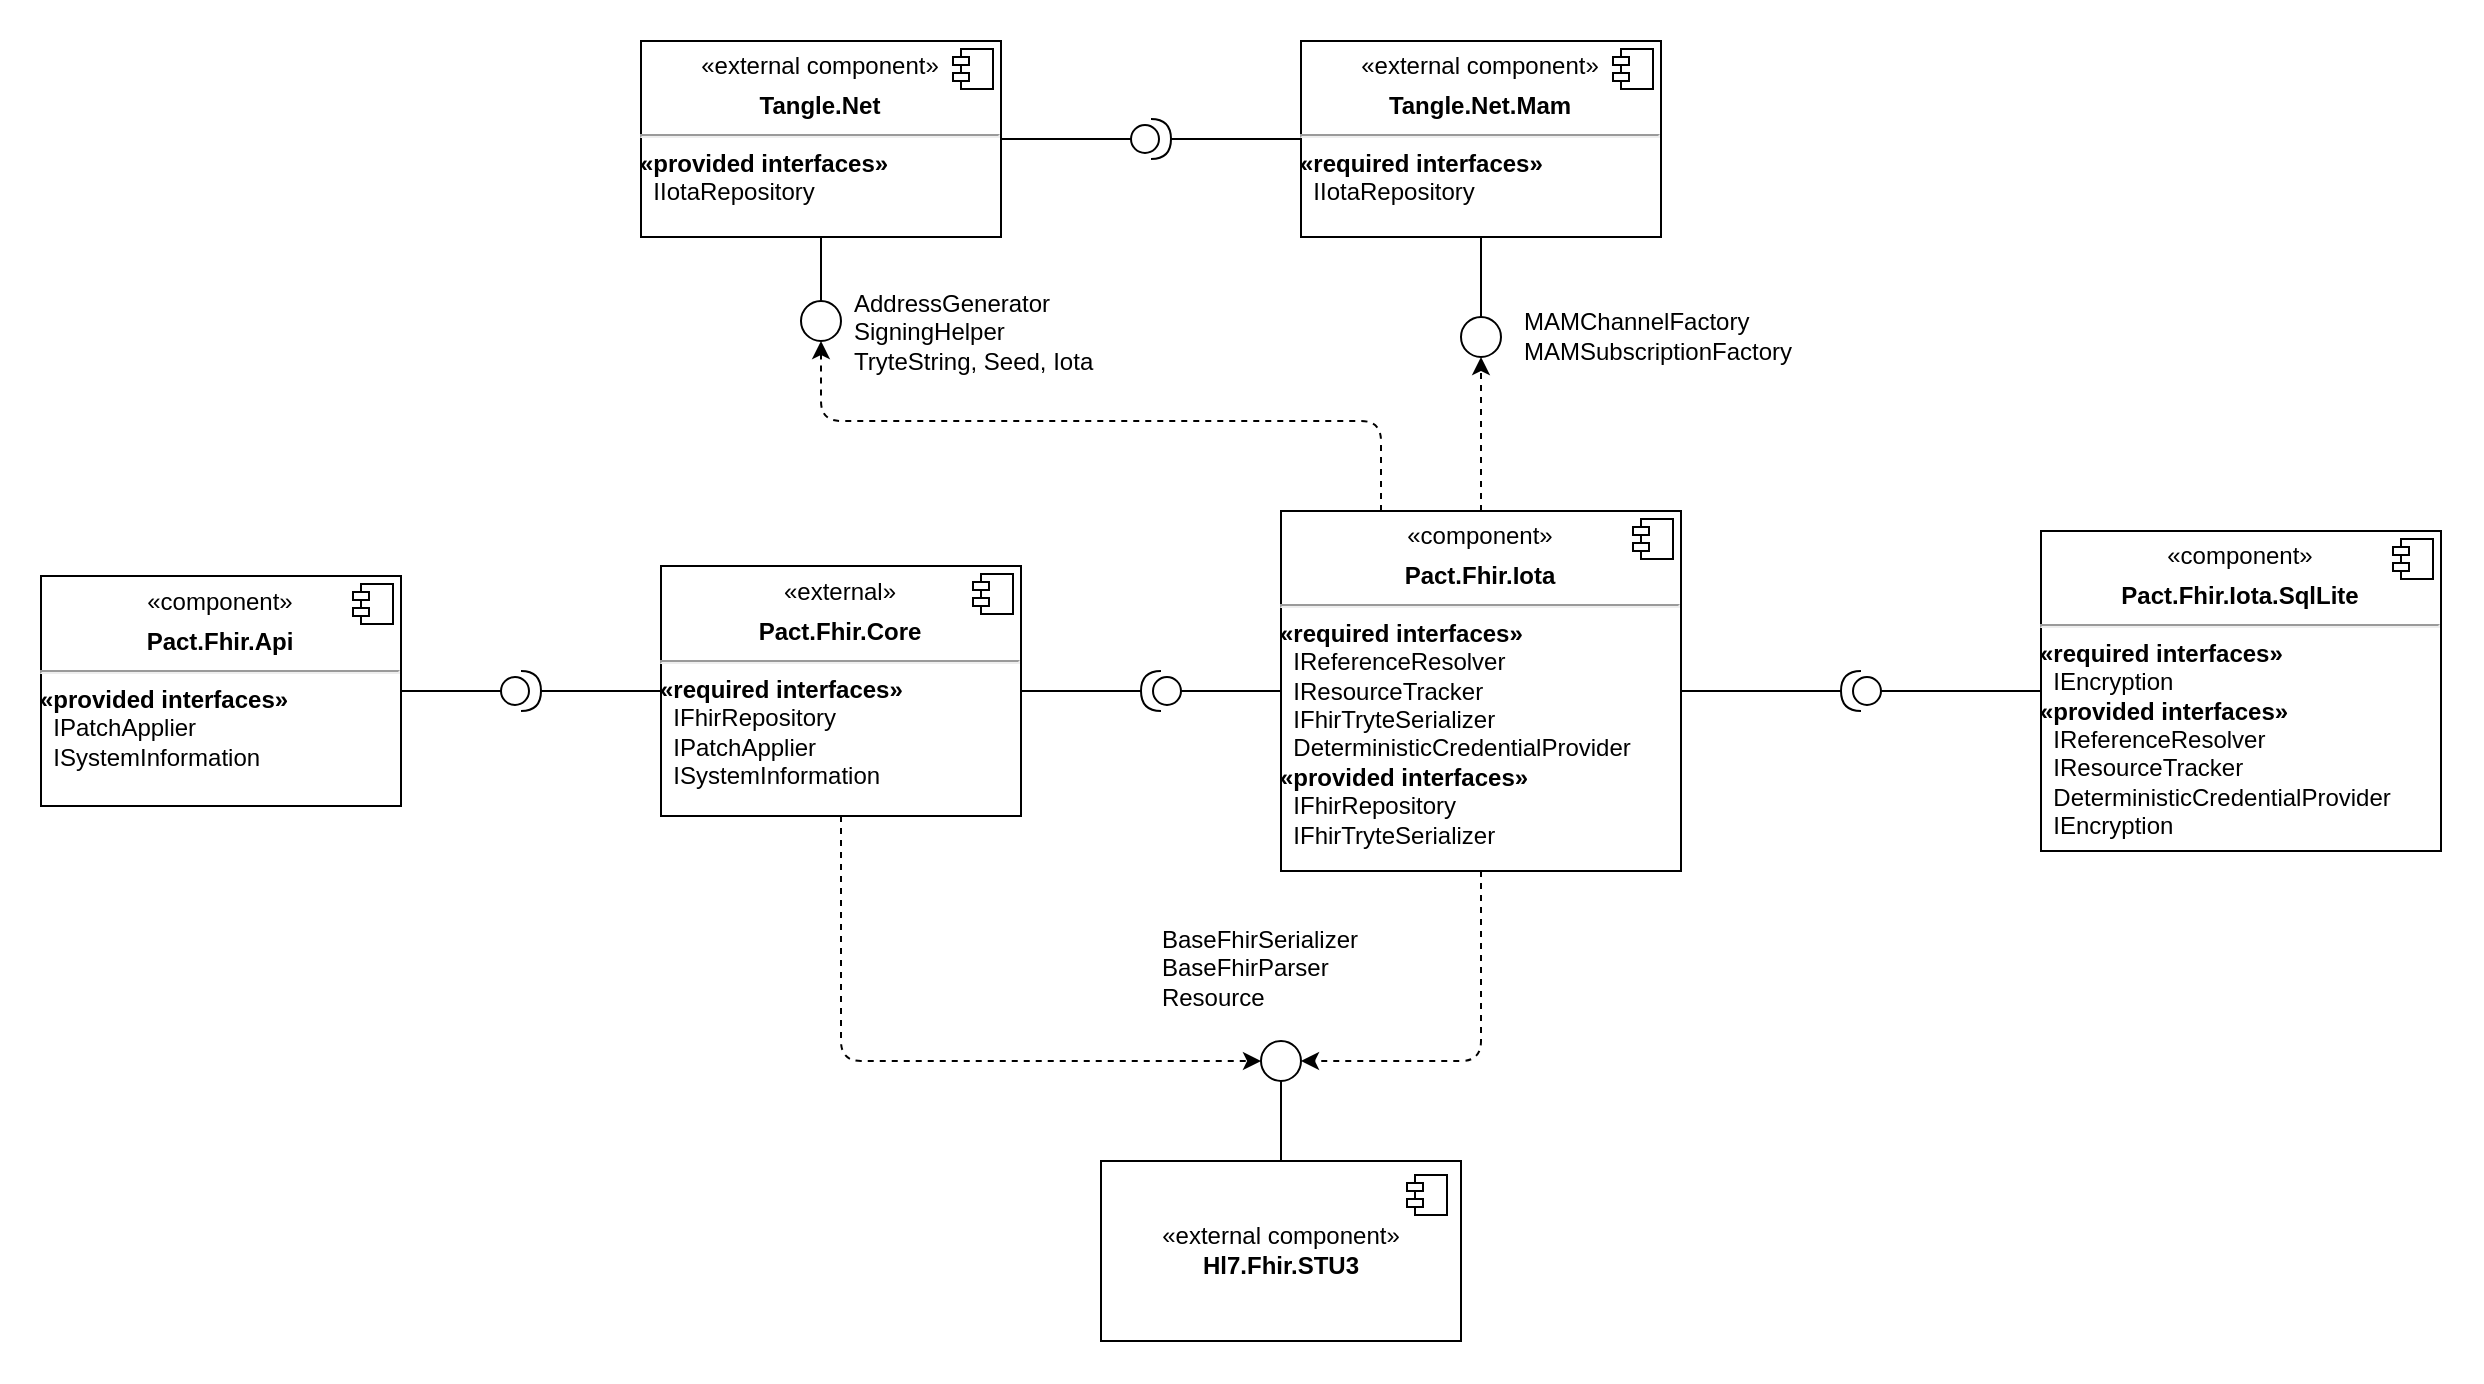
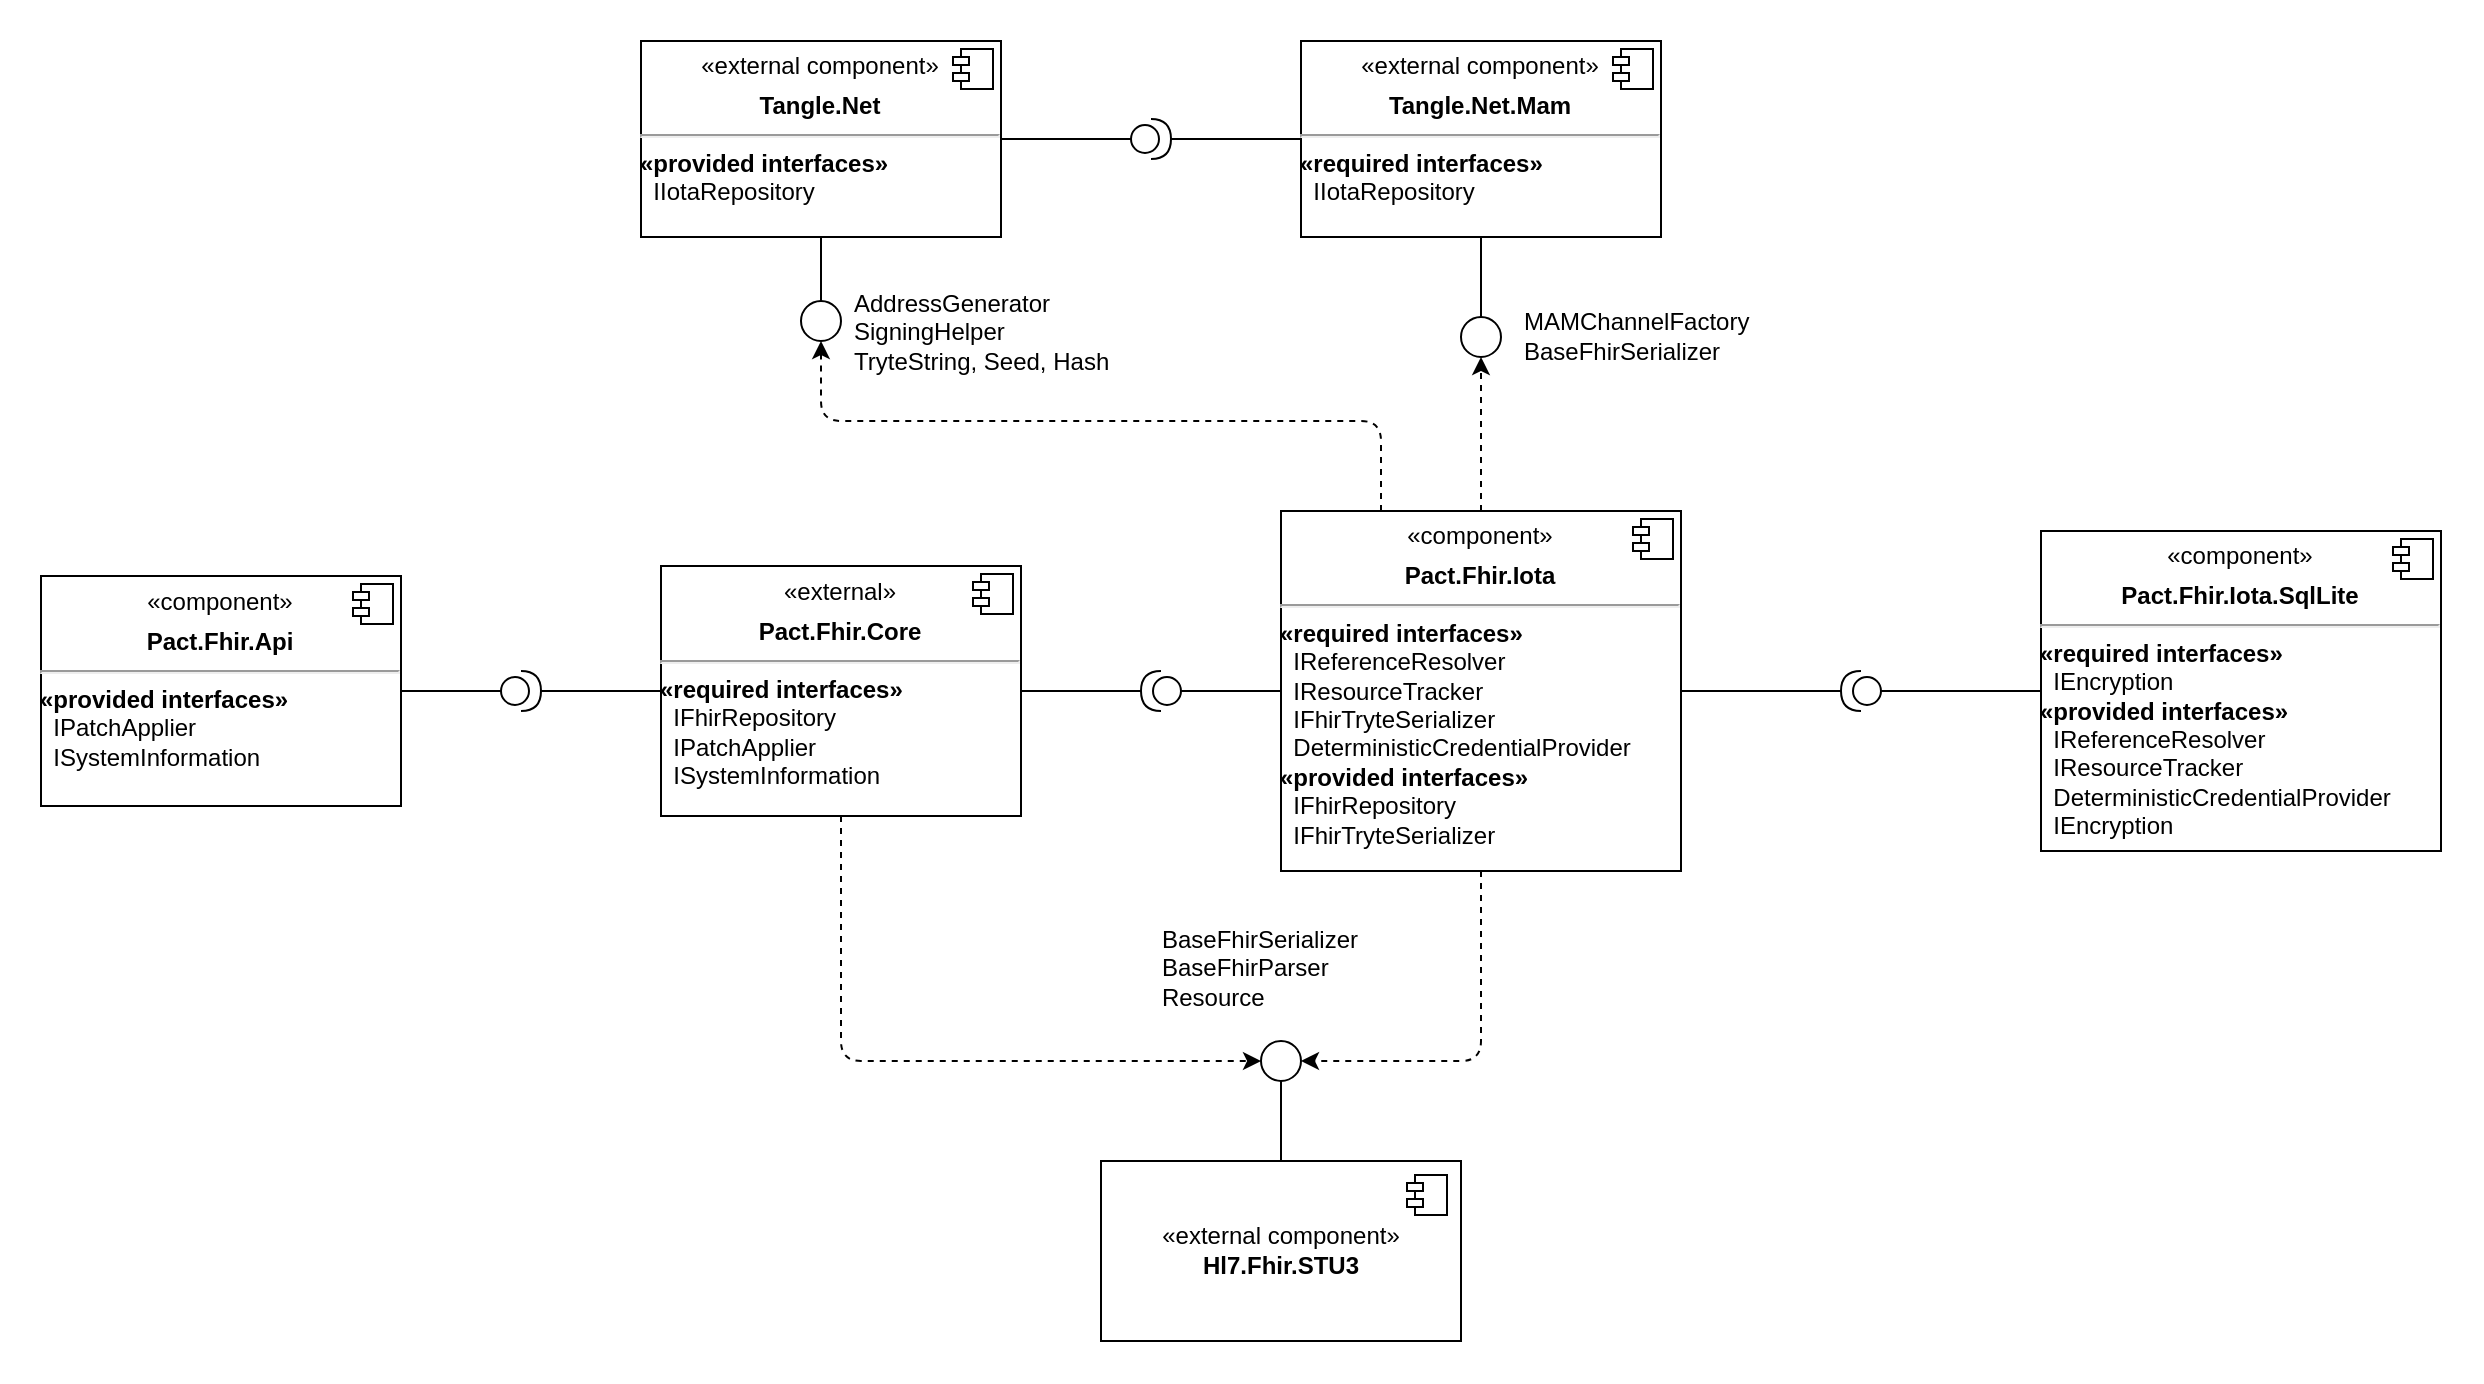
(993, 333) -> (993, 333)
(1663, 337) -> (1636, 337)
